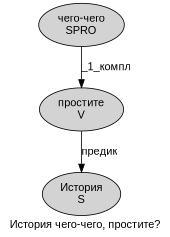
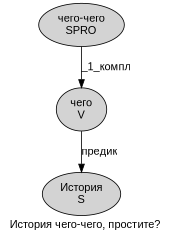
(82, 109) -> (82, 109)
